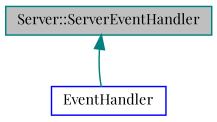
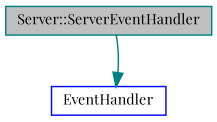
(99, 68) -> (118, 54)
